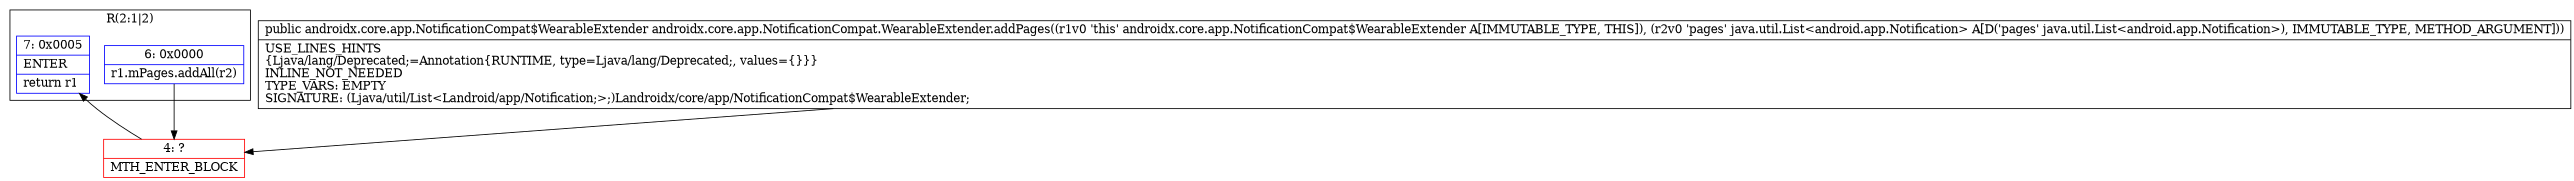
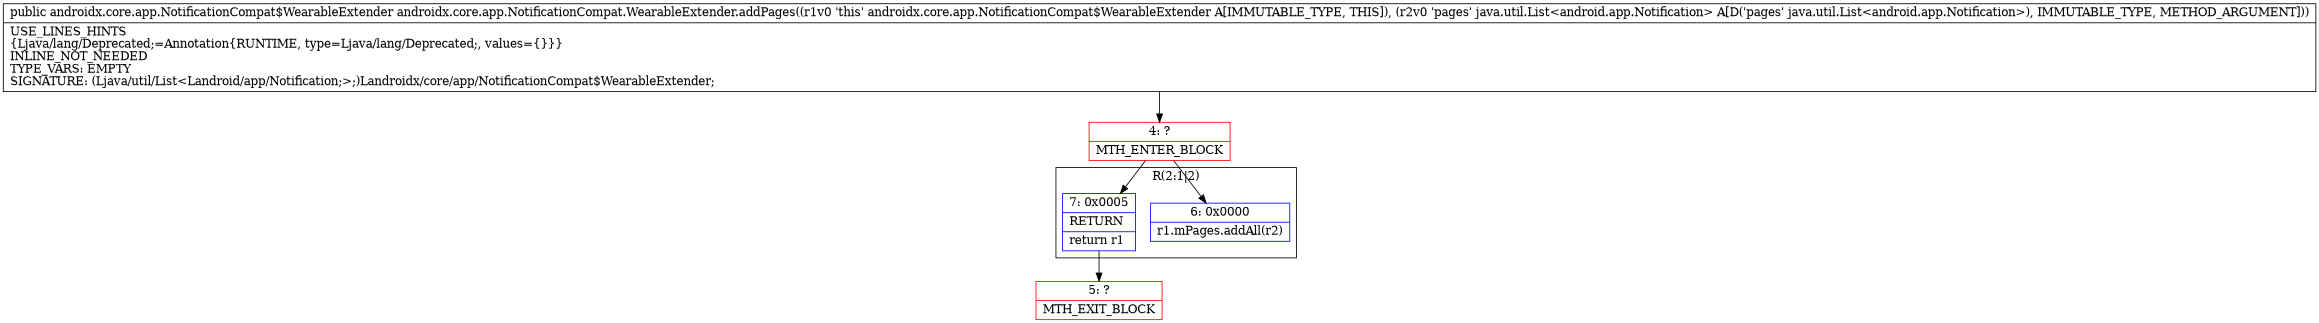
(45, 64) -> (1096, 222)
(174, 107) -> (1187, 179)
none -> (1099, 301)
